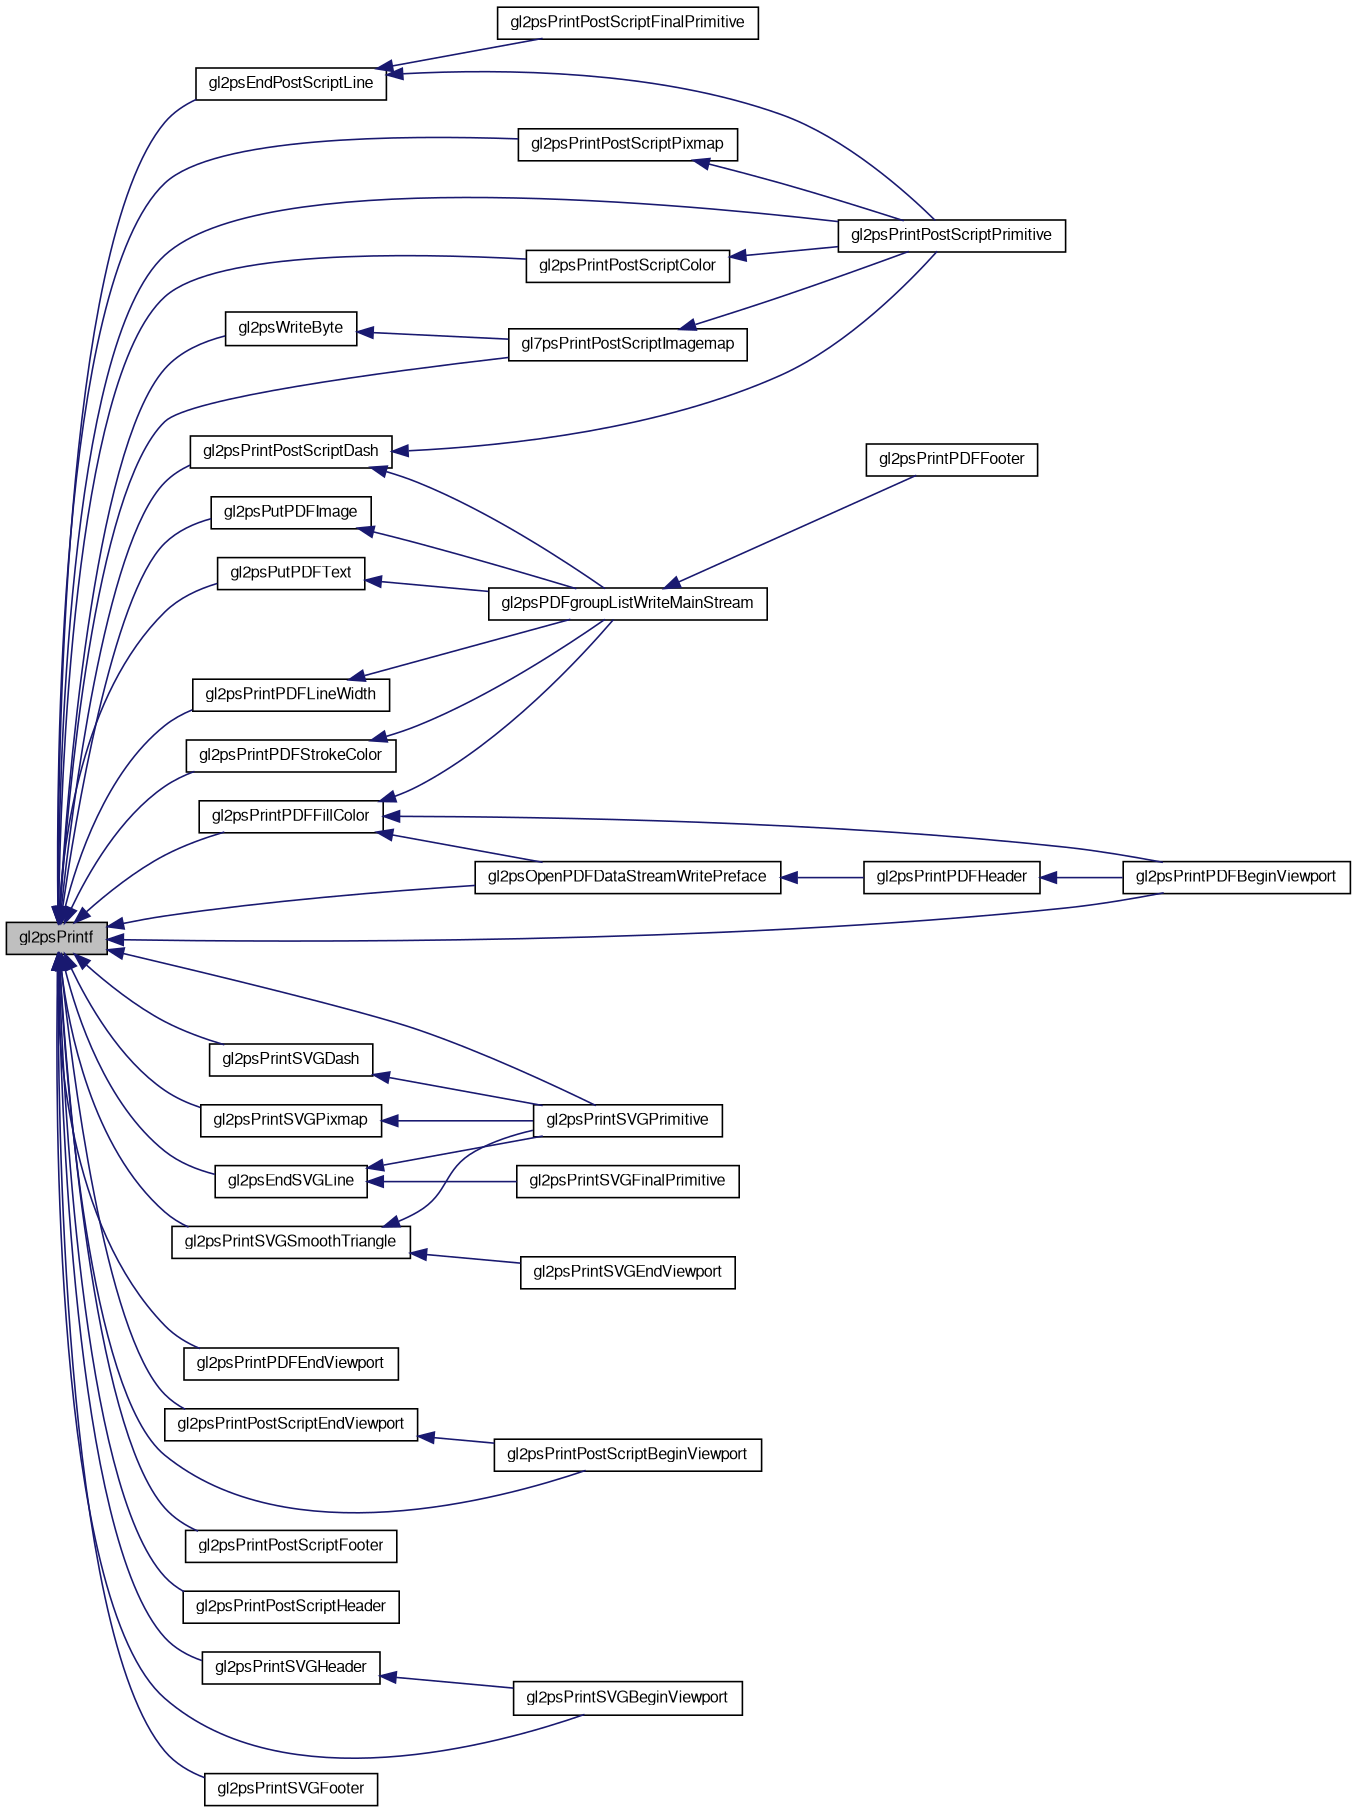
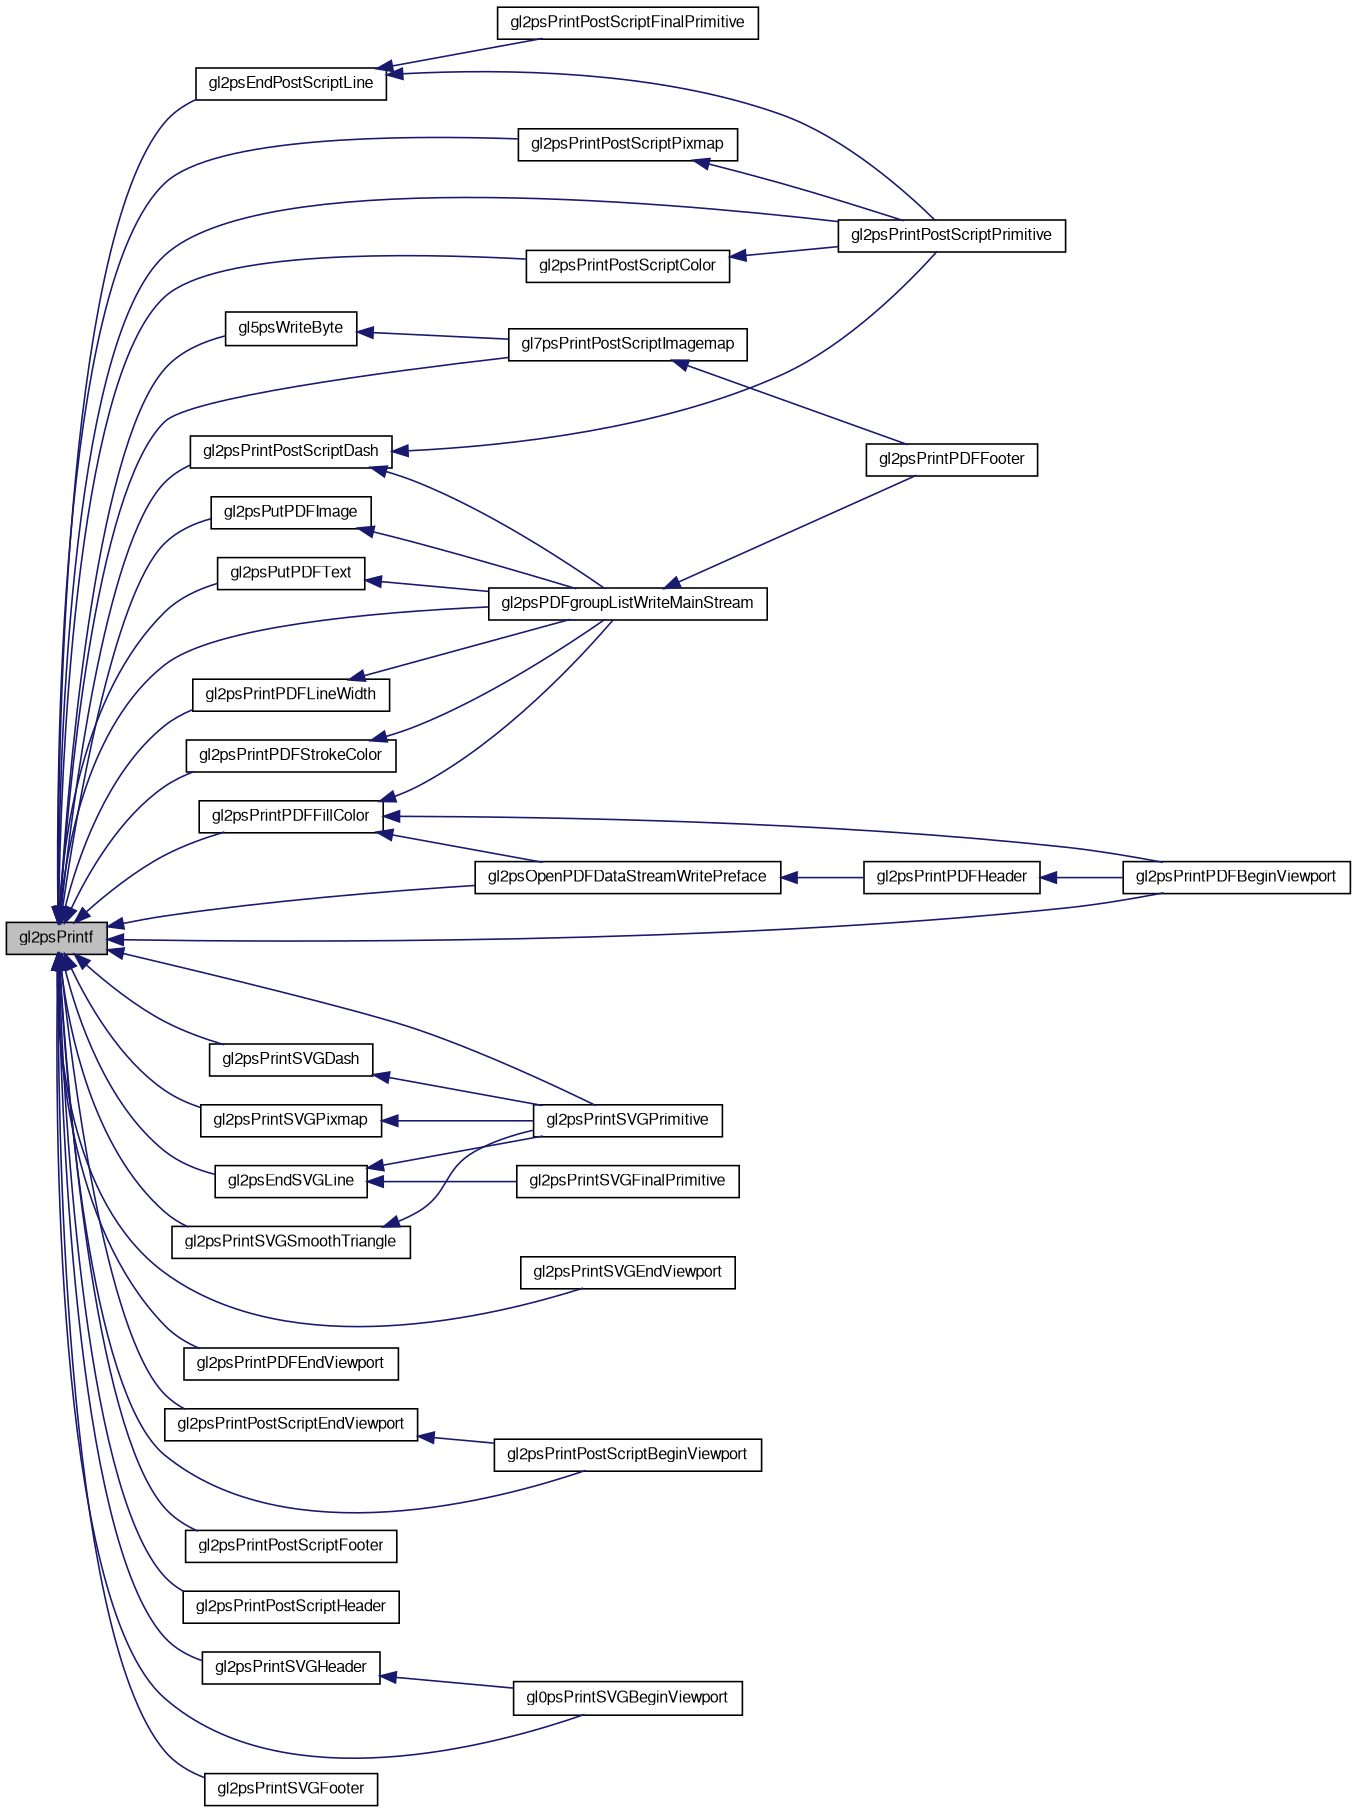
(803, 289) -> (798, 405)
(291, 329) -> (291, 329)
none -> (192, 650)
(473, 1259) -> (209, 1297)
(628, 1698) -> (628, 1698)
